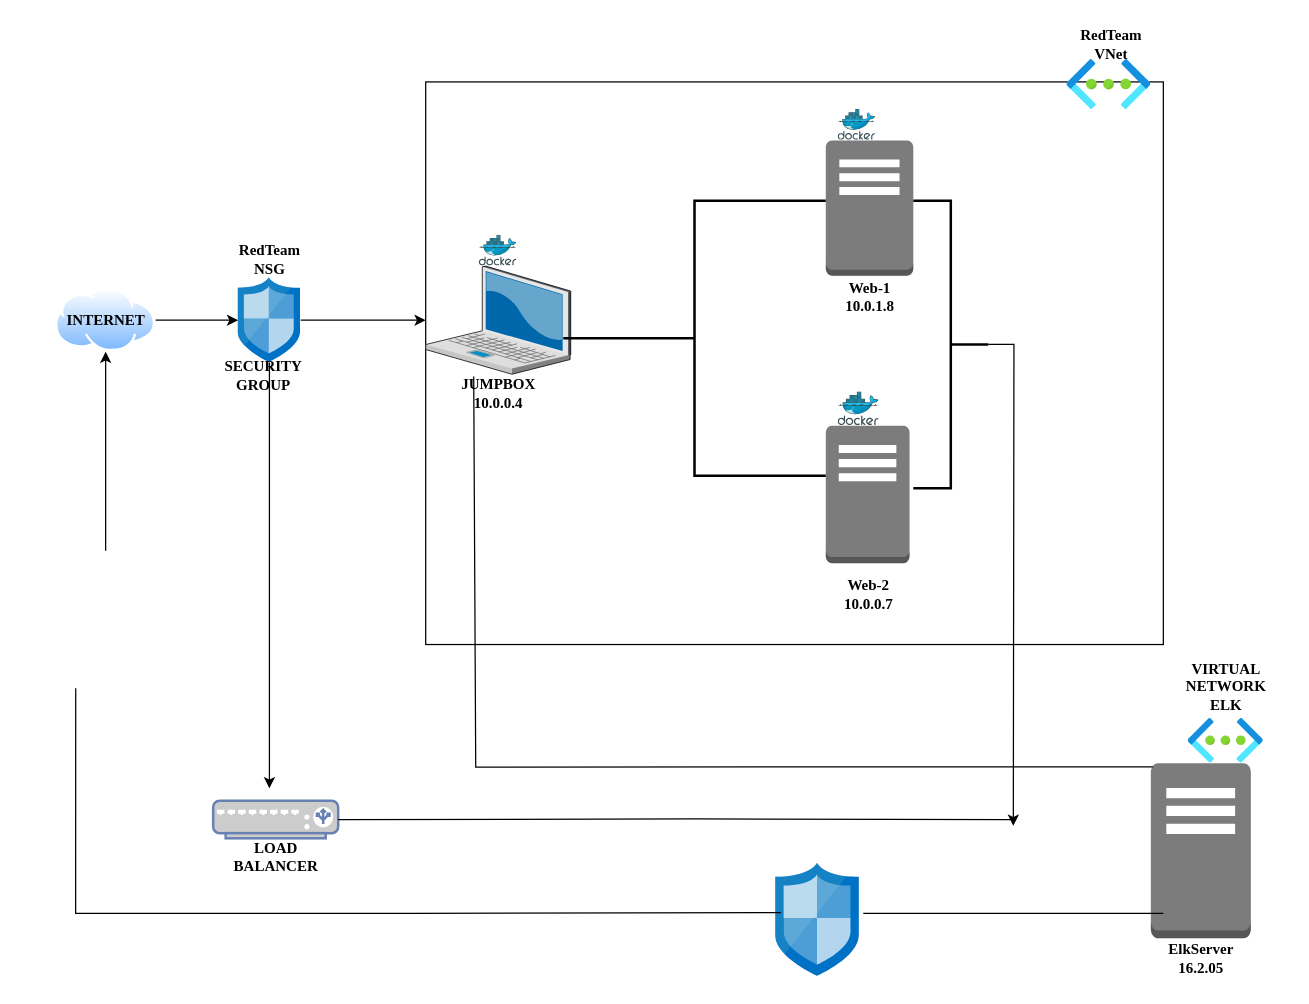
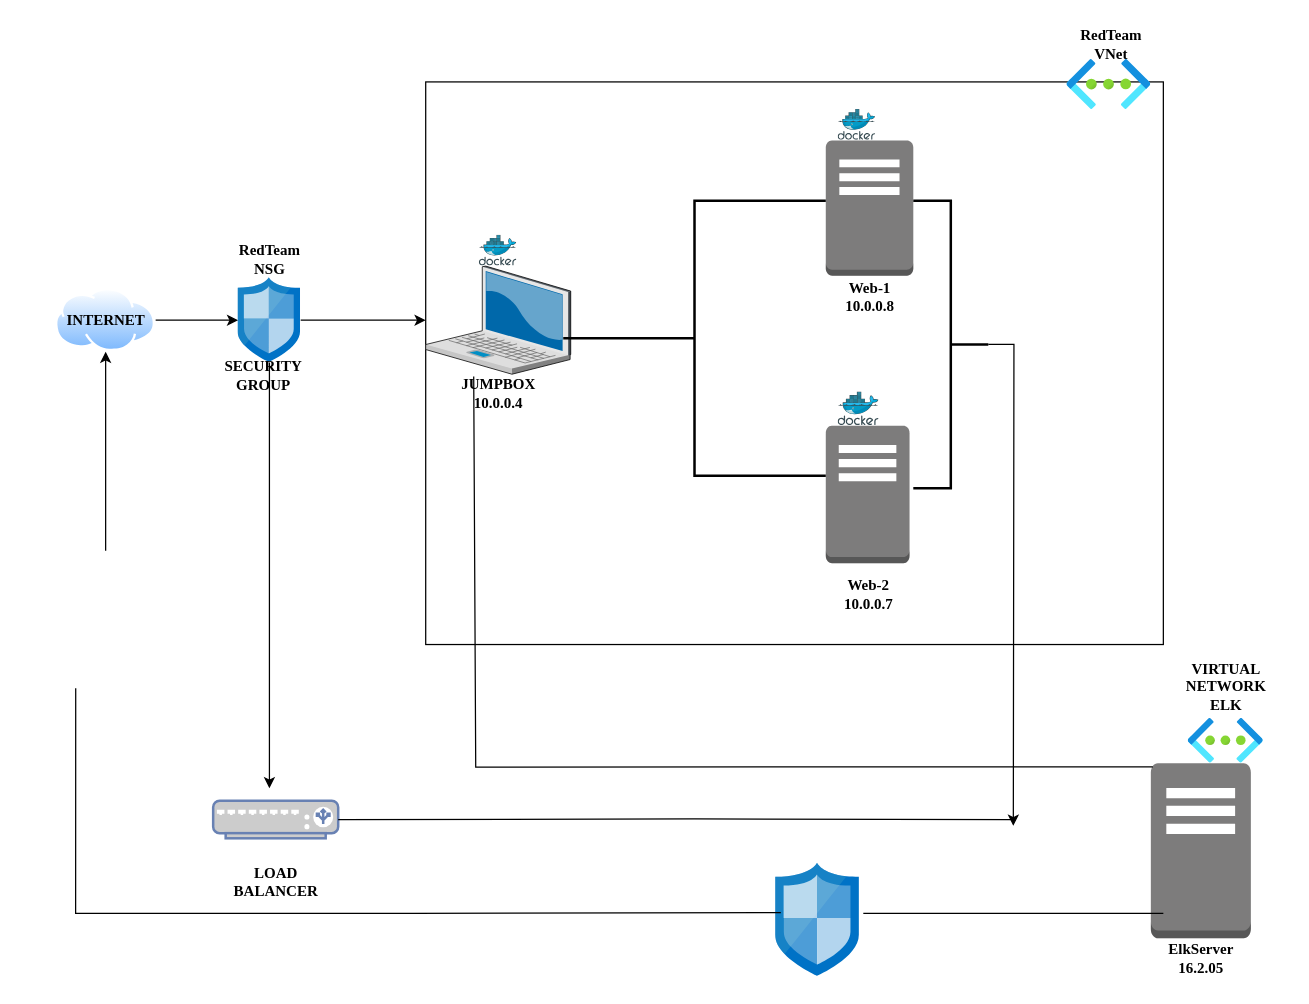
(870, 297) -> (870, 297)
(276, 857) -> (276, 882)
